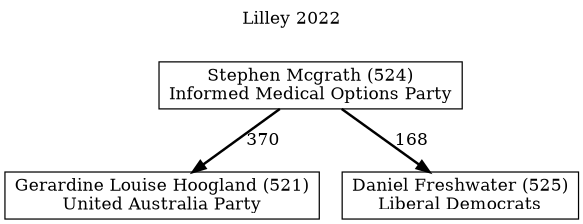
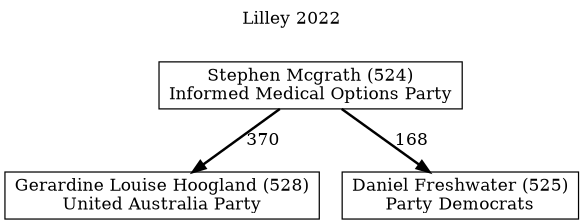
(162, 196) -> (162, 196)
(460, 196) -> (460, 196)
